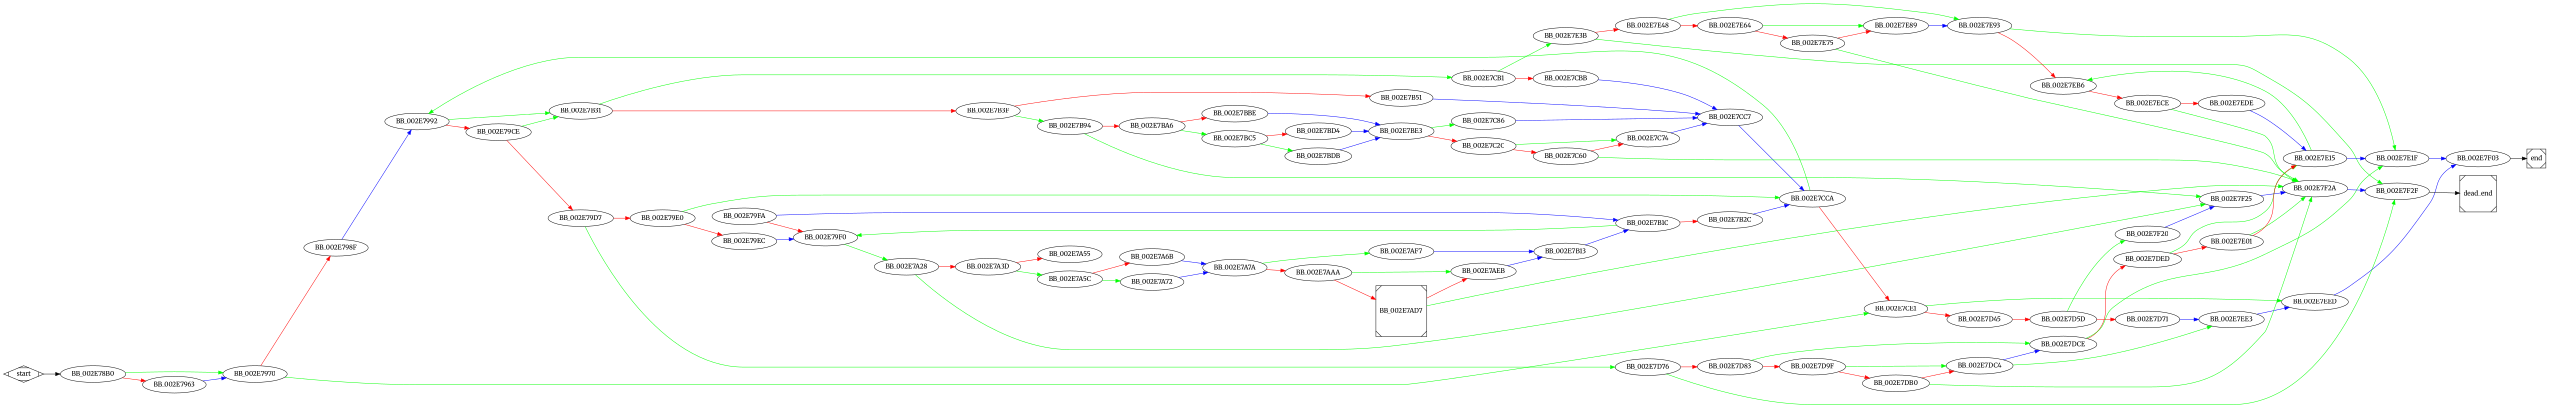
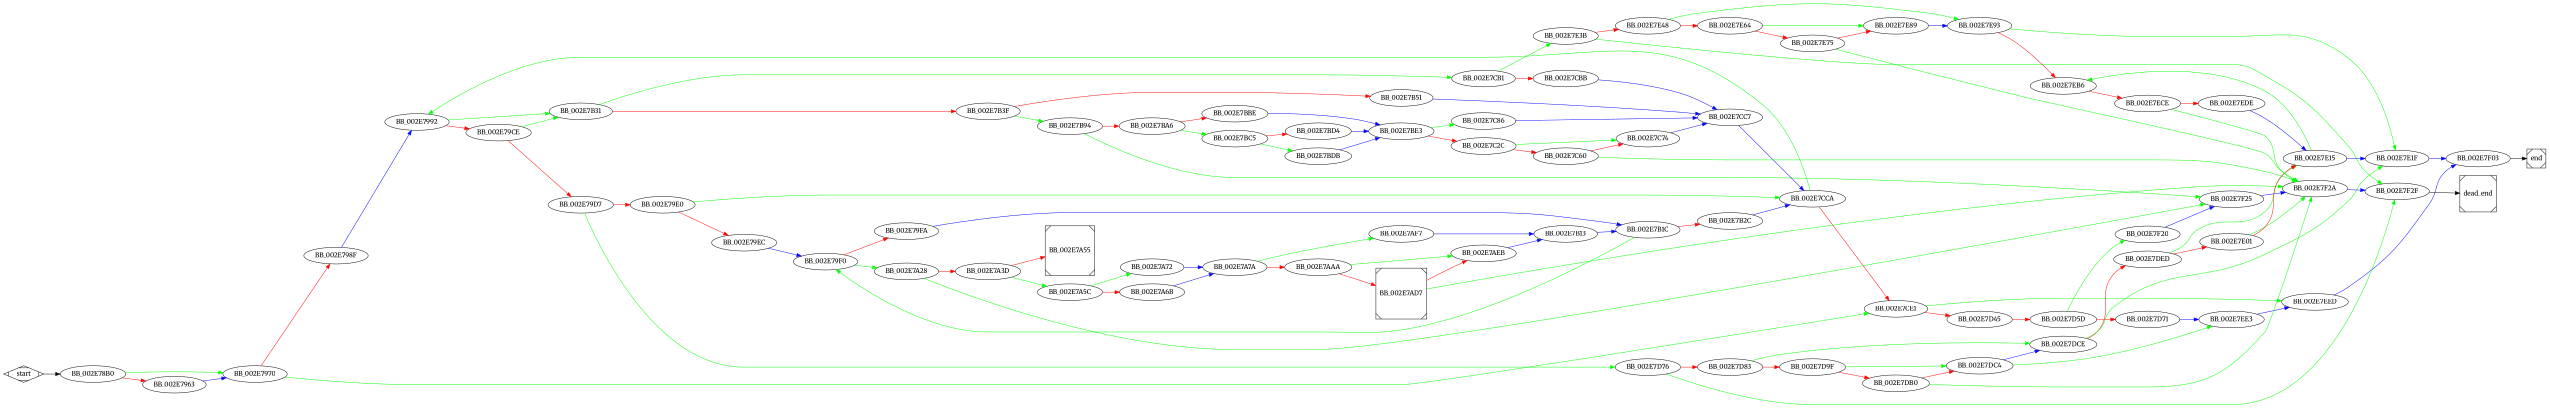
(783, 226) -> (864, 247)
(1070, 254) -> (1070, 251)
